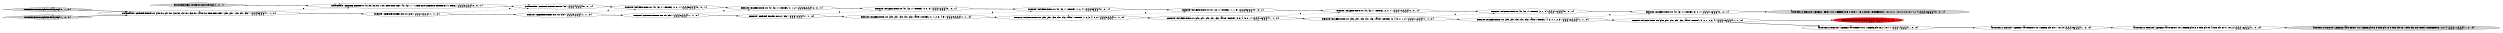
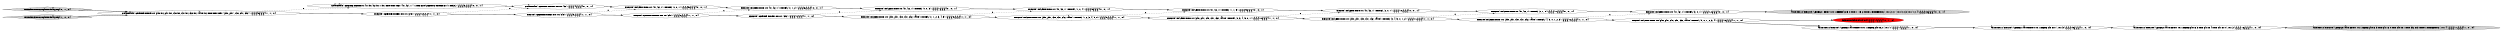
(199, 5) -> none
